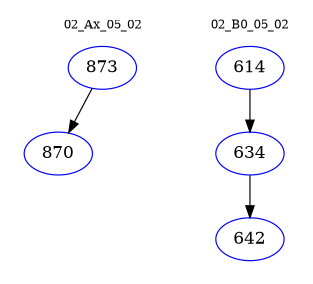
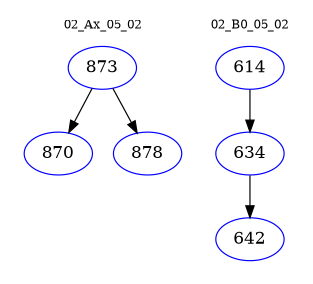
none -> (148, 154)
